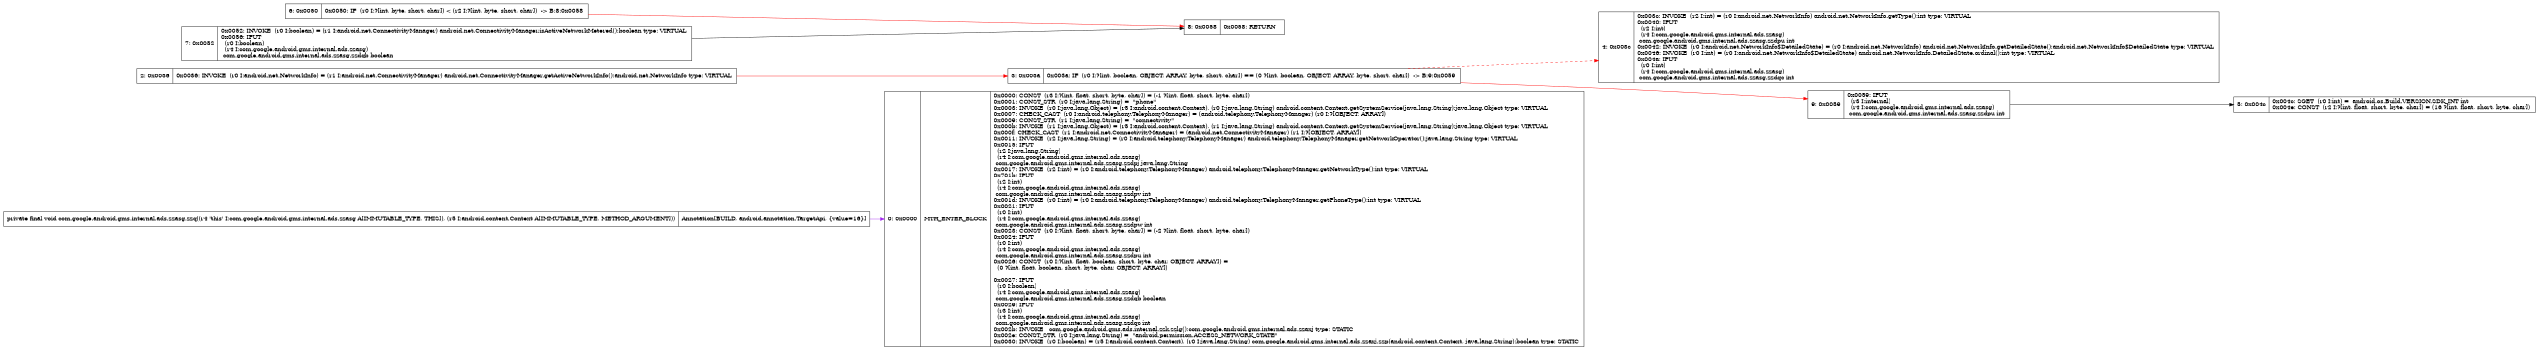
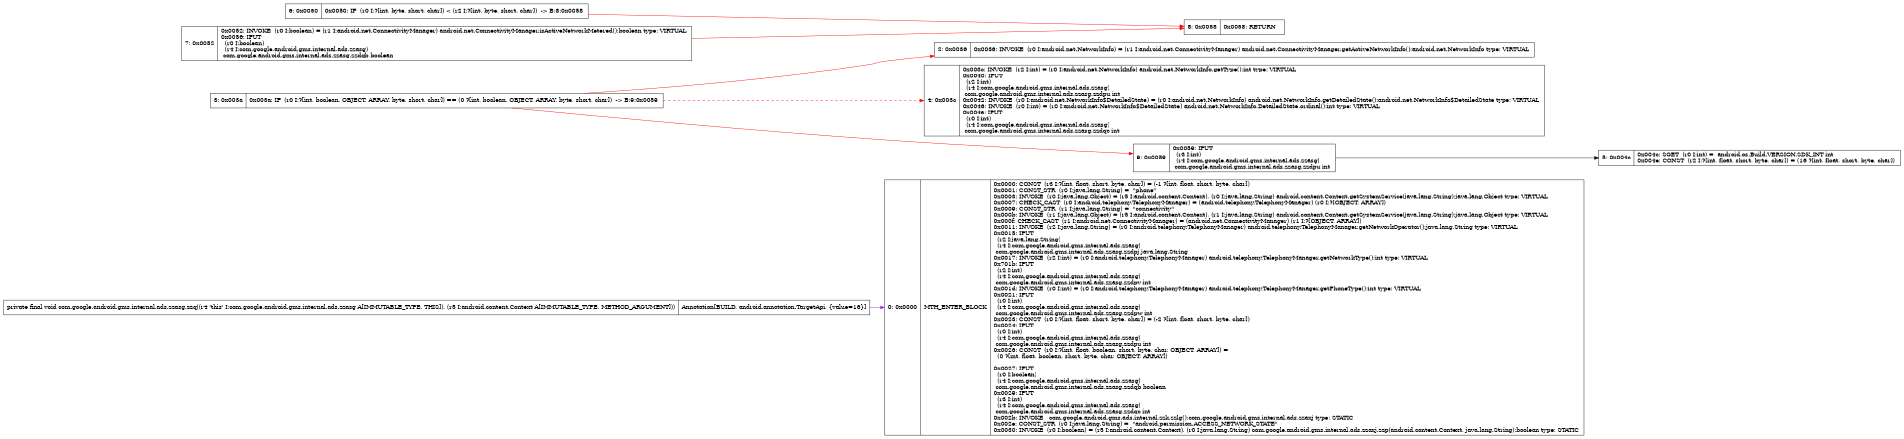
(936, 33) -> (936, 33)
(870, 76) -> (758, 79)
(1869, 101) -> (1187, 155)
